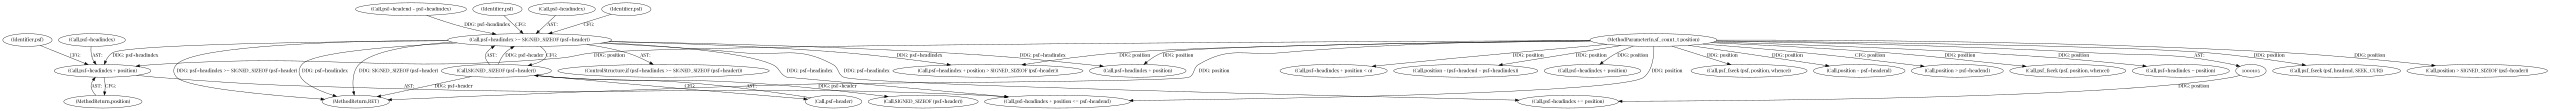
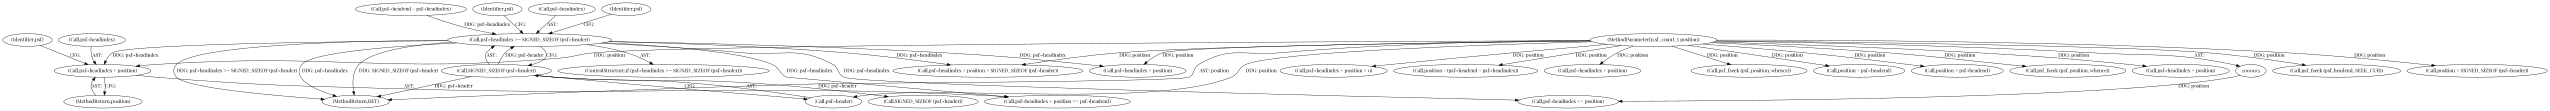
(1870, 55) -> (1870, 55)
(1214, 71) -> (1214, 71)
(1406, 95) -> (1227, 78)
